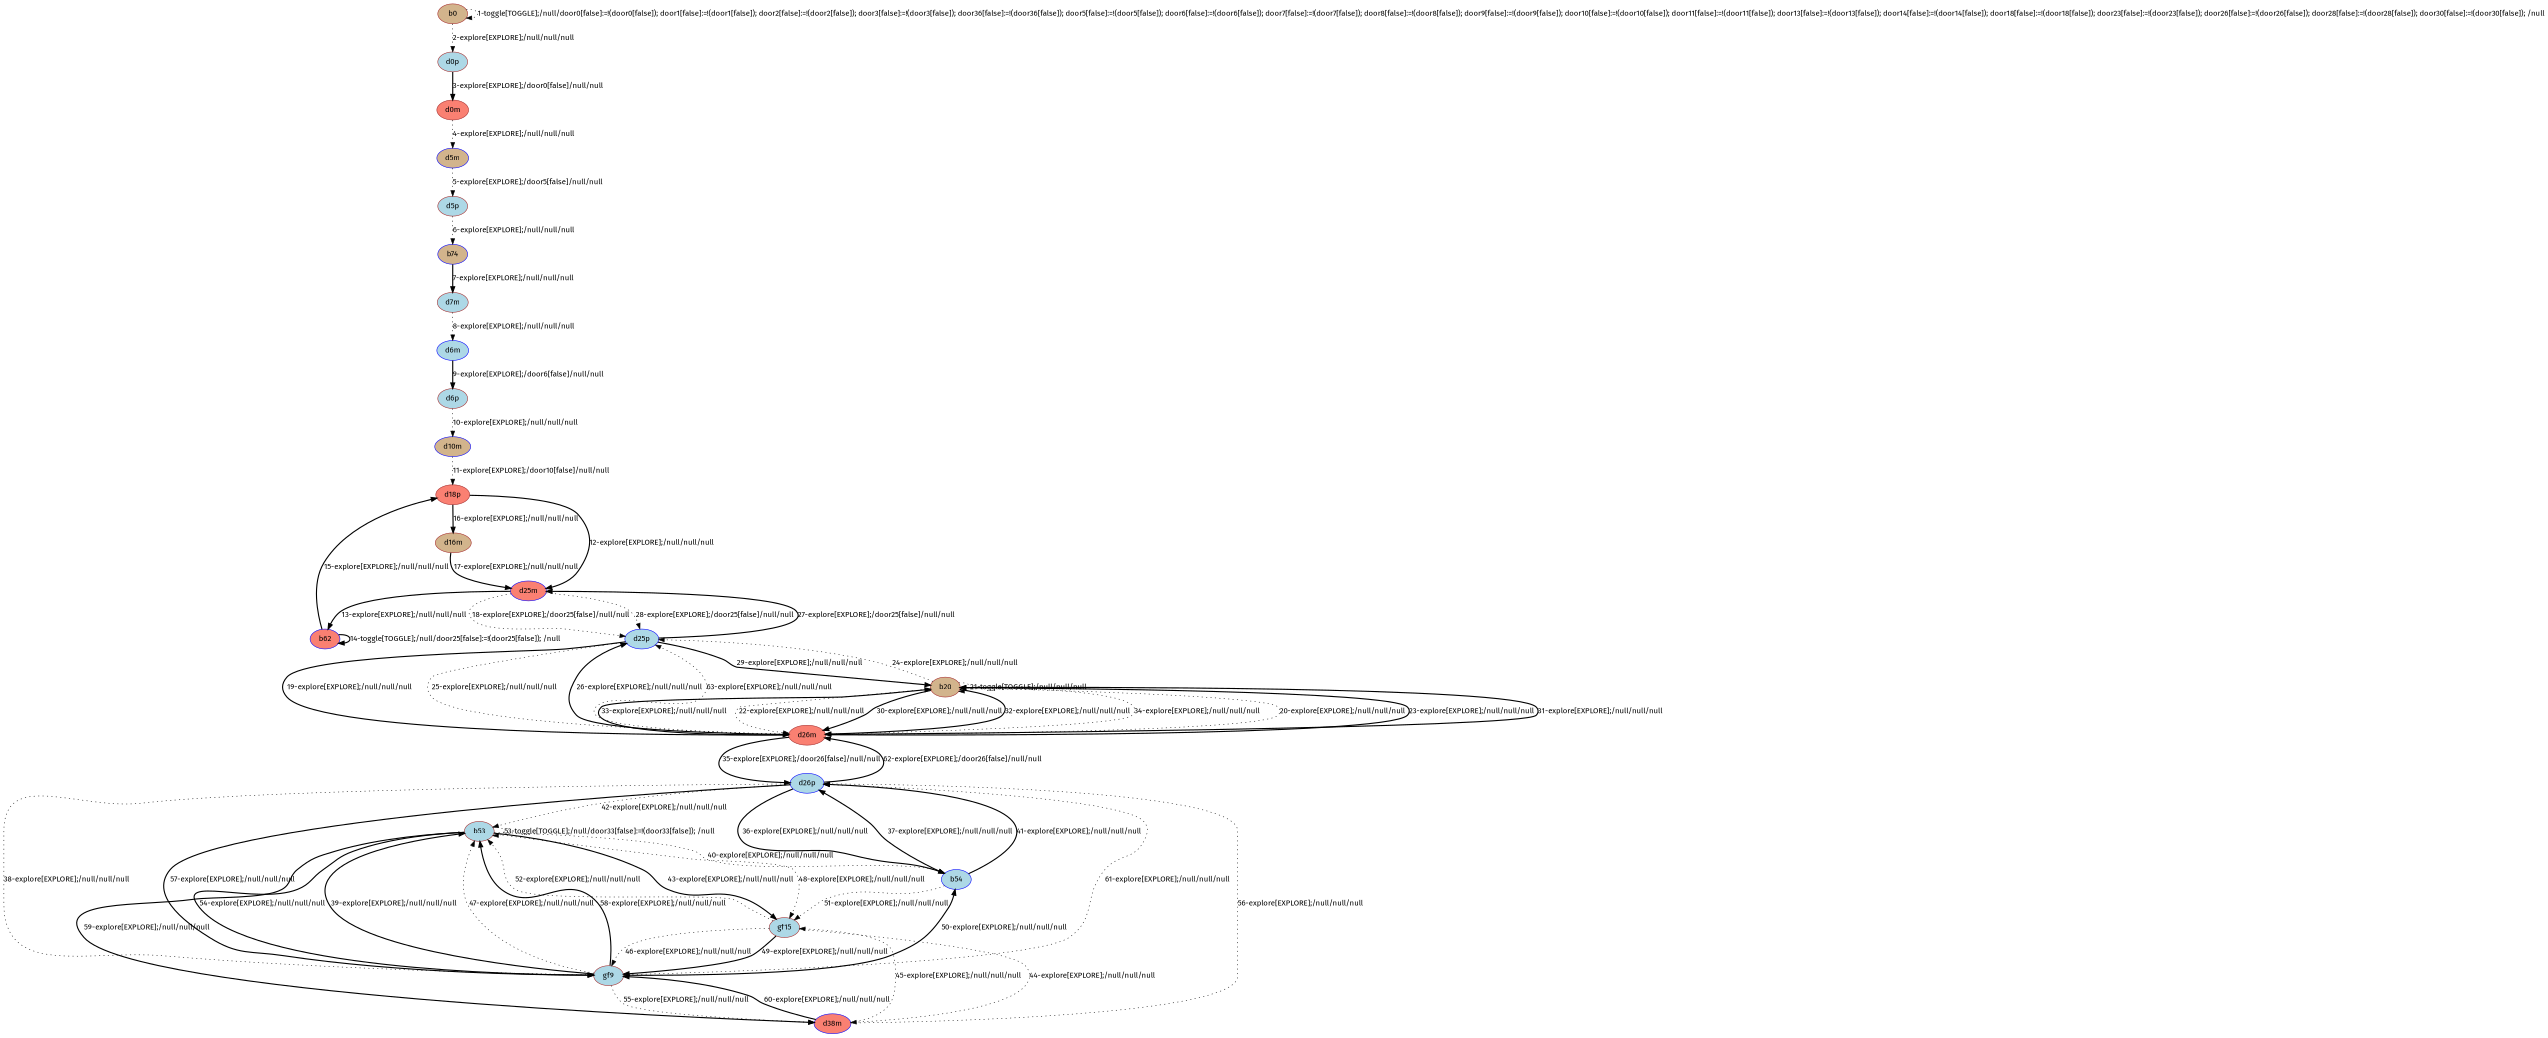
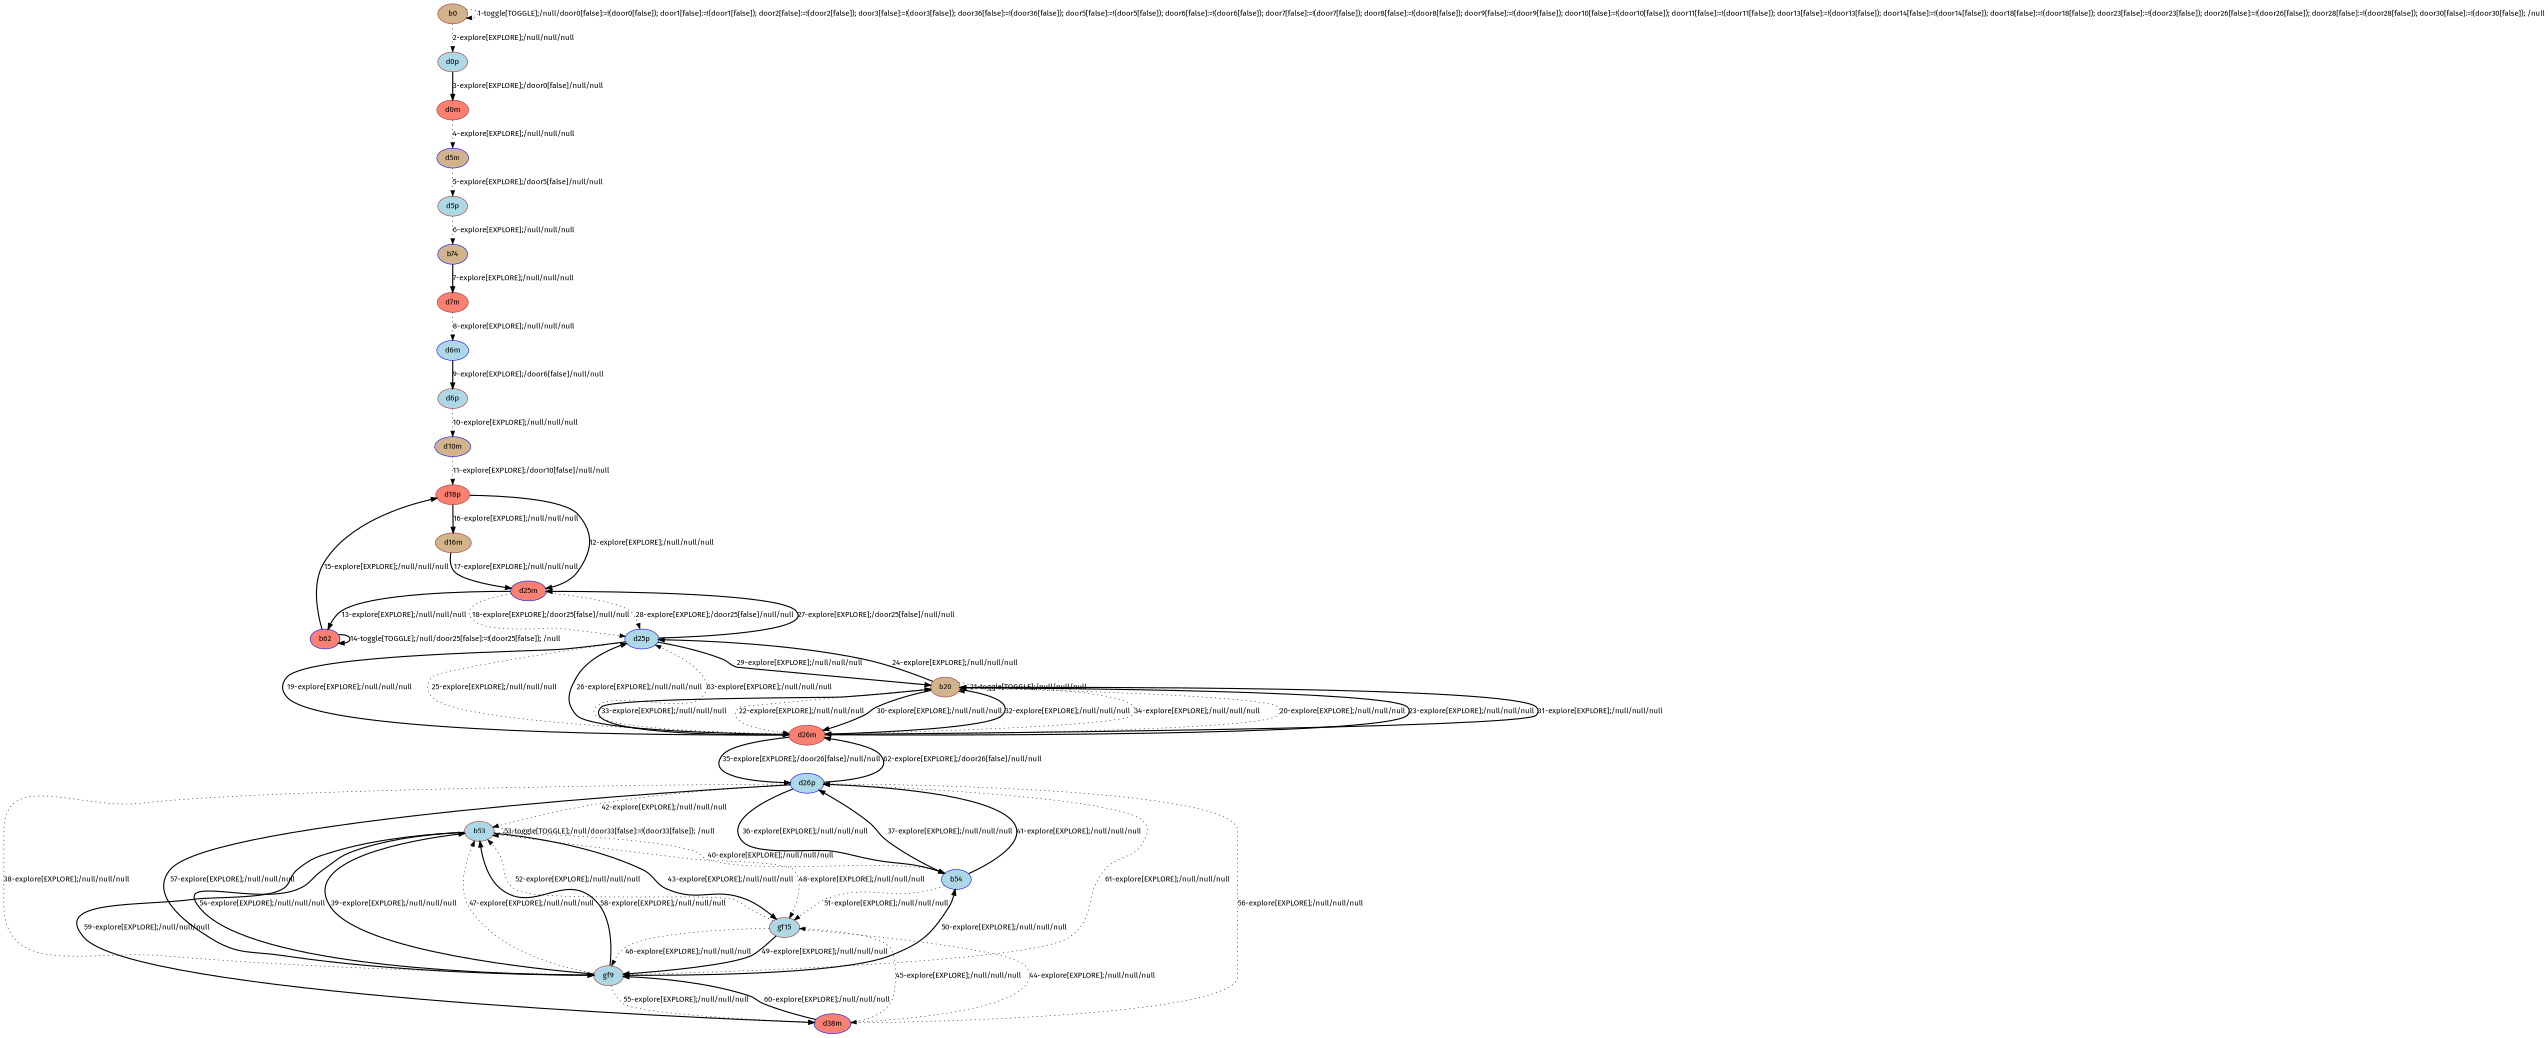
(453, 302) -> (453, 302)
(801, 649) -> (801, 649)
